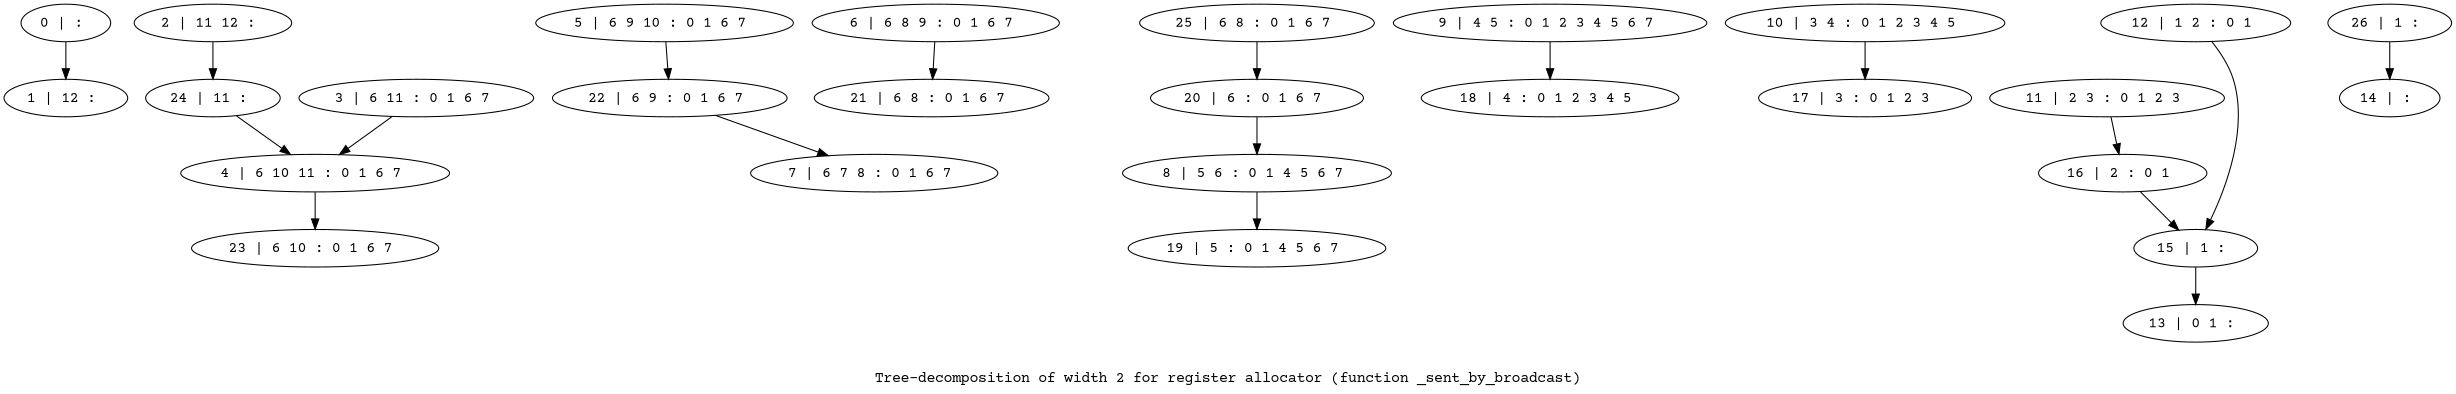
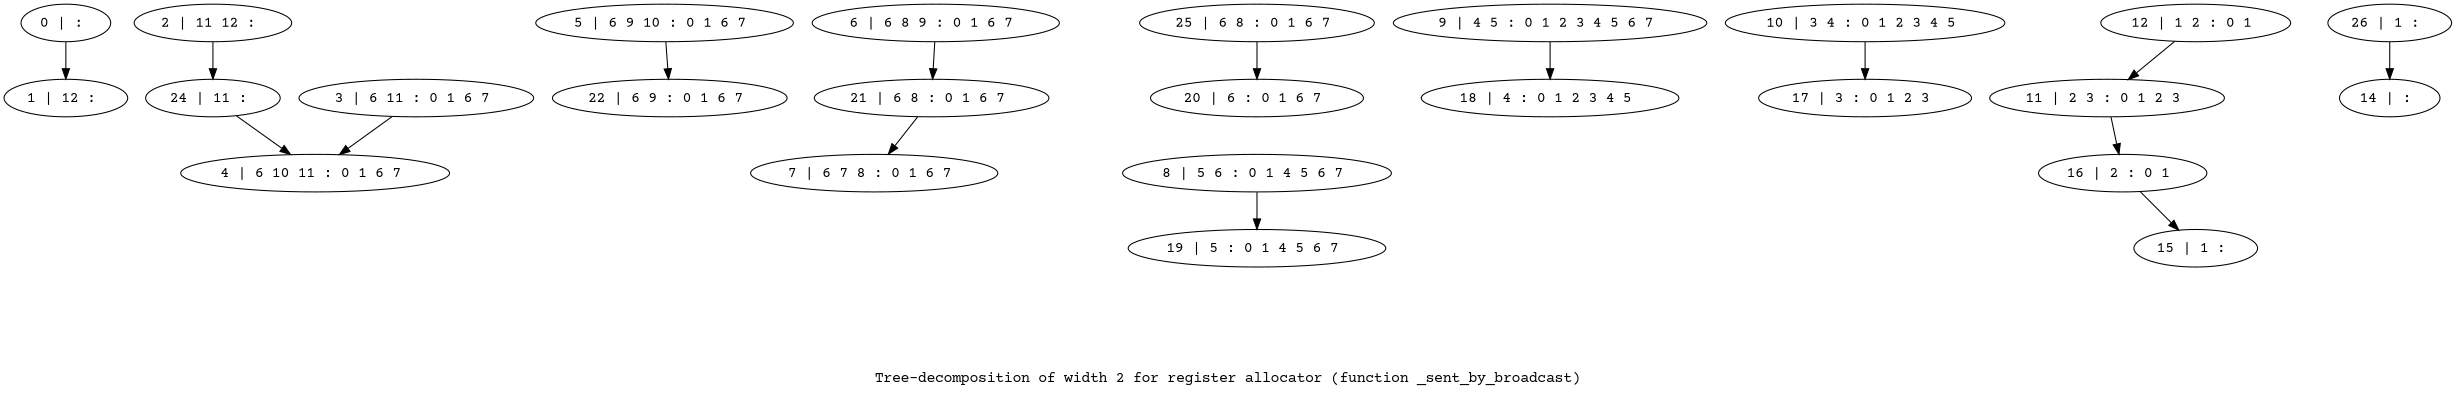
(1257, 130) -> none
(2237, 130) -> (2156, 57)
(767, 134) -> (906, 131)
(315, 248) -> none
(2196, 323) -> none
